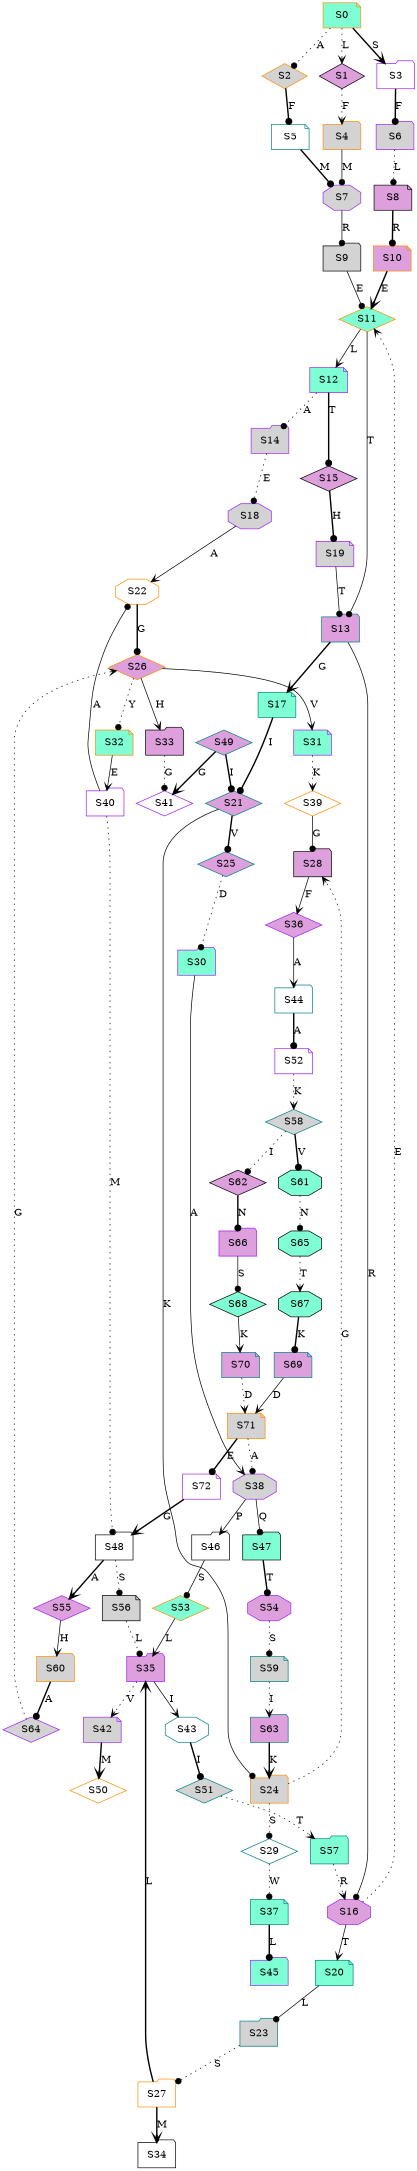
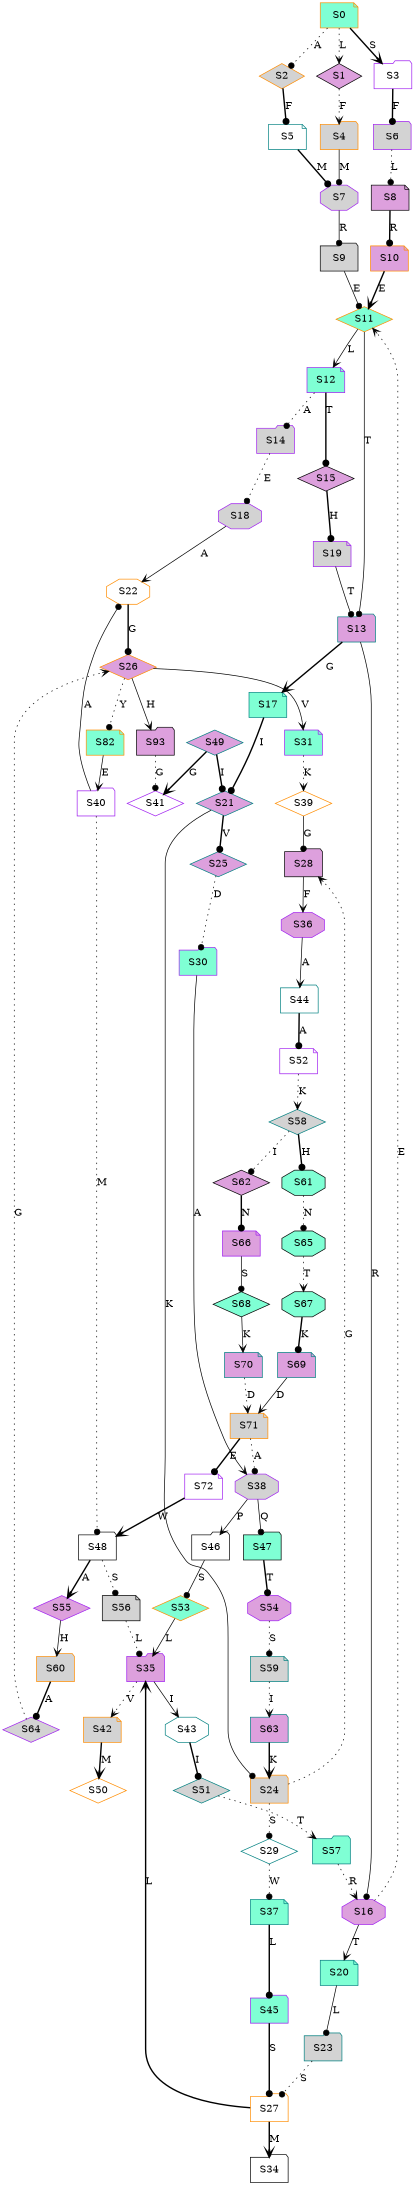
(114, 743) -> (105, 743)
(164, 743) -> (155, 743)
(294, 925) -> (303, 925)
(301, 1152) -> (306, 1152)
(238, 1244) -> (241, 1244)
(167, 1517) -> (163, 1517)
(102, 1730) -> (102, 1730)
none -> (269, 2057)
